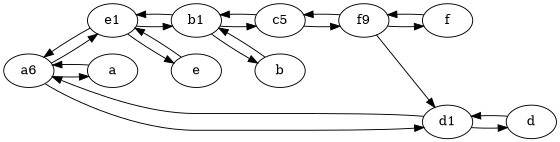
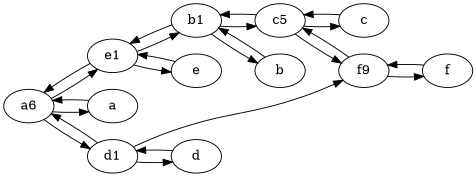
none -> (364, 20)
(403, 68) -> (234, 114)
